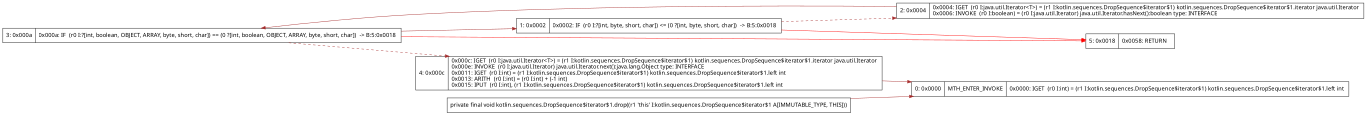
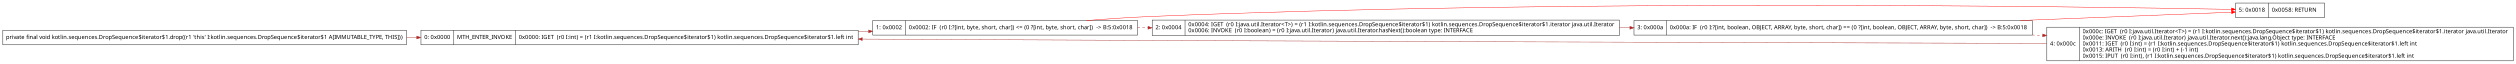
(457, 30) -> (863, 32)
